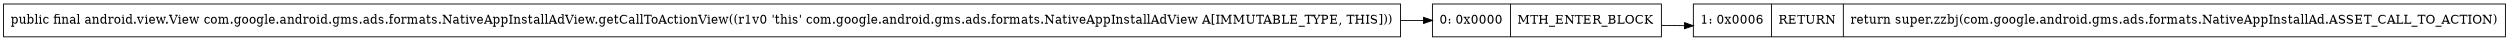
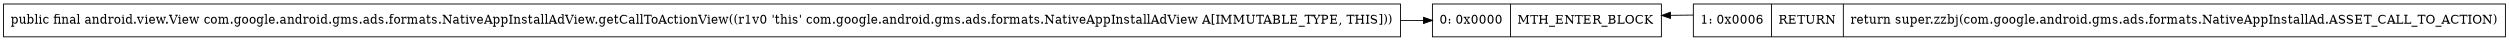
(1673, 26) -> (1682, 15)
